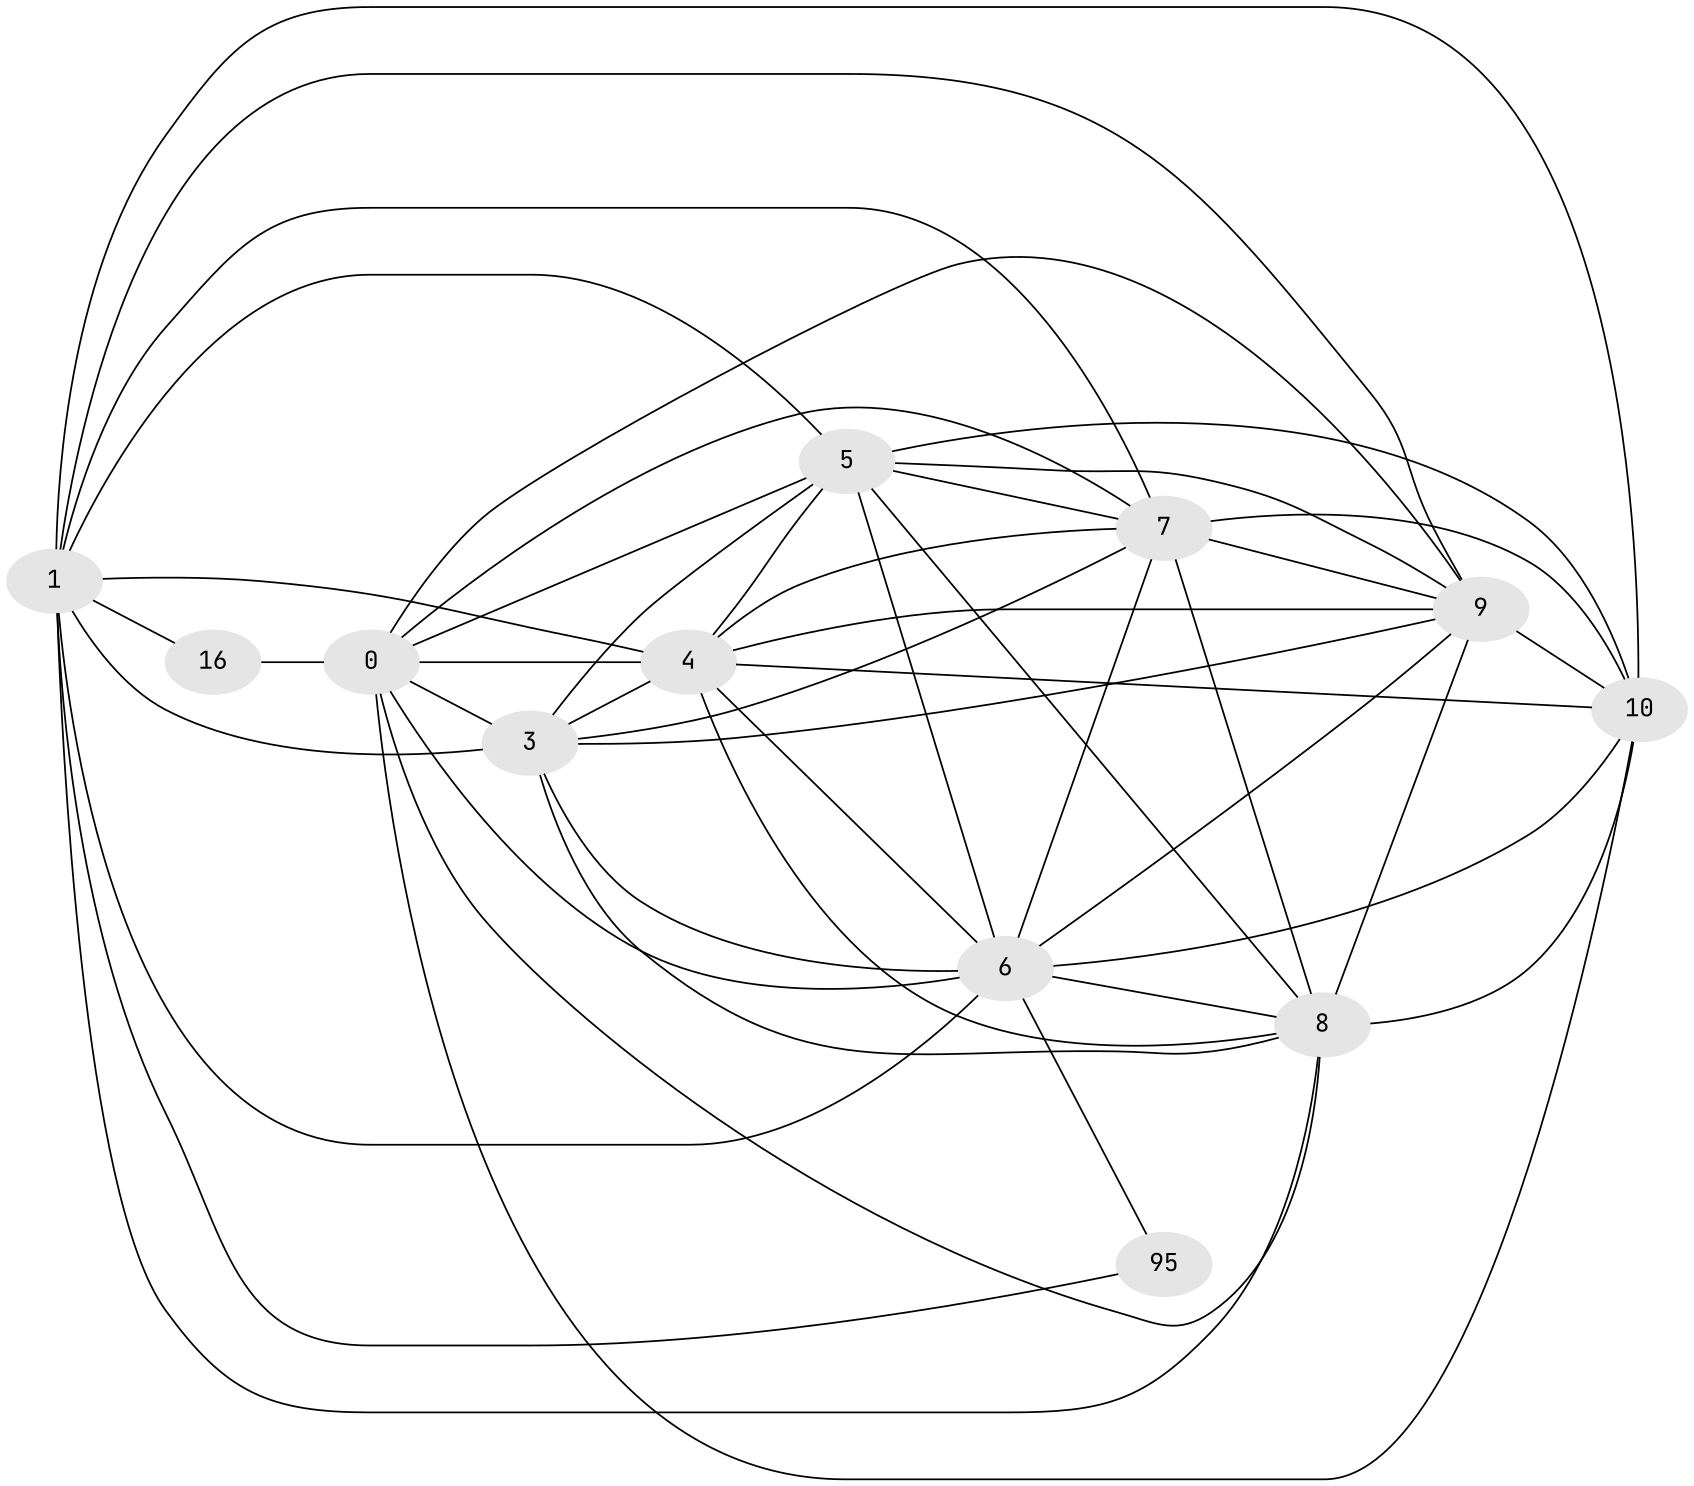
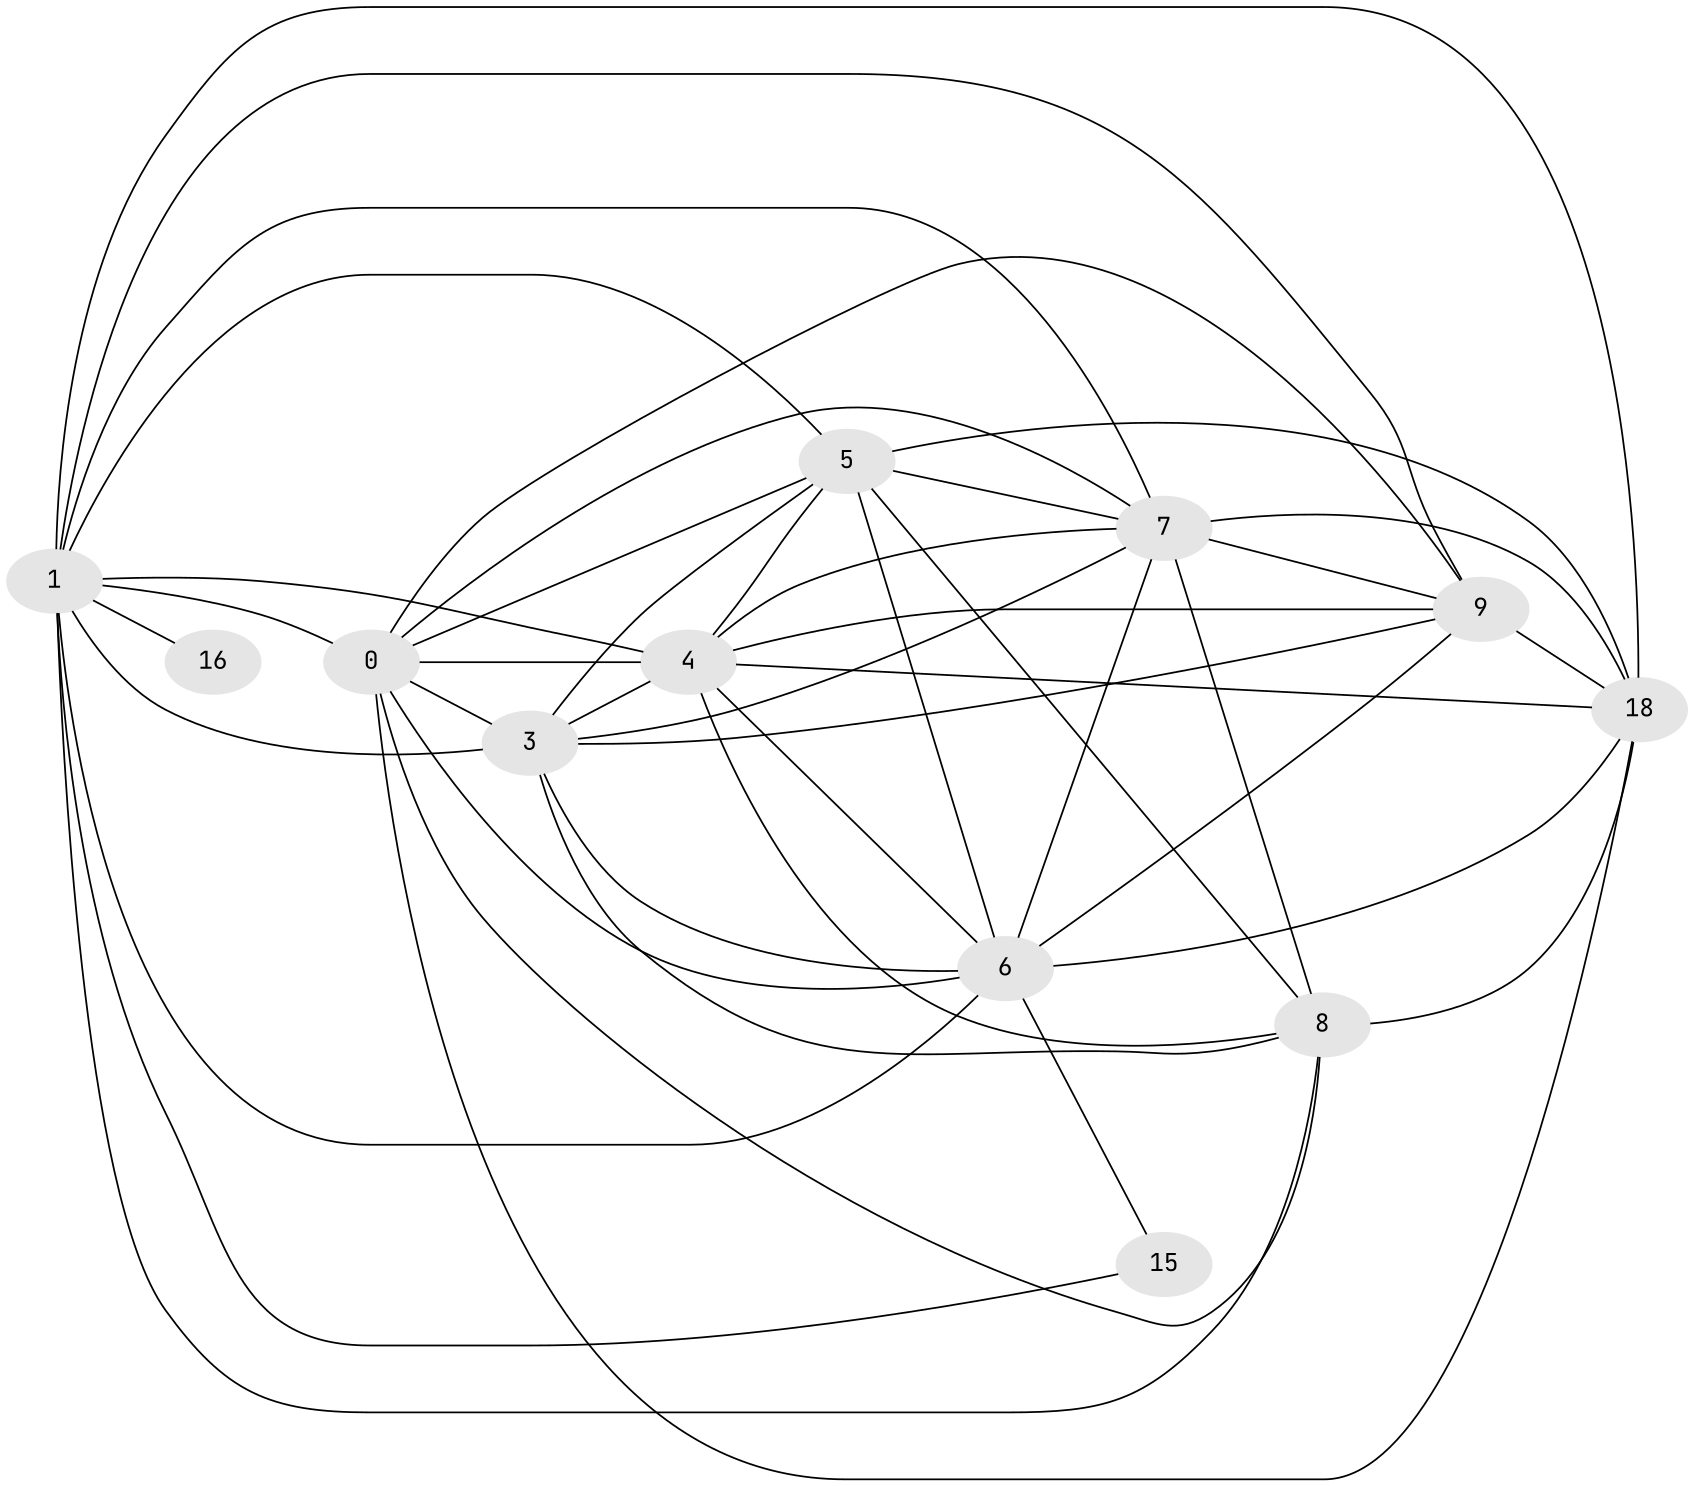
(1183, 475) -> none
(293, 662) -> (220, 604)
(1640, 710) -> (1640, 710)
(1402, 817) -> none
(1164, 997) -> none
(1164, 1264) -> (1164, 1264)
